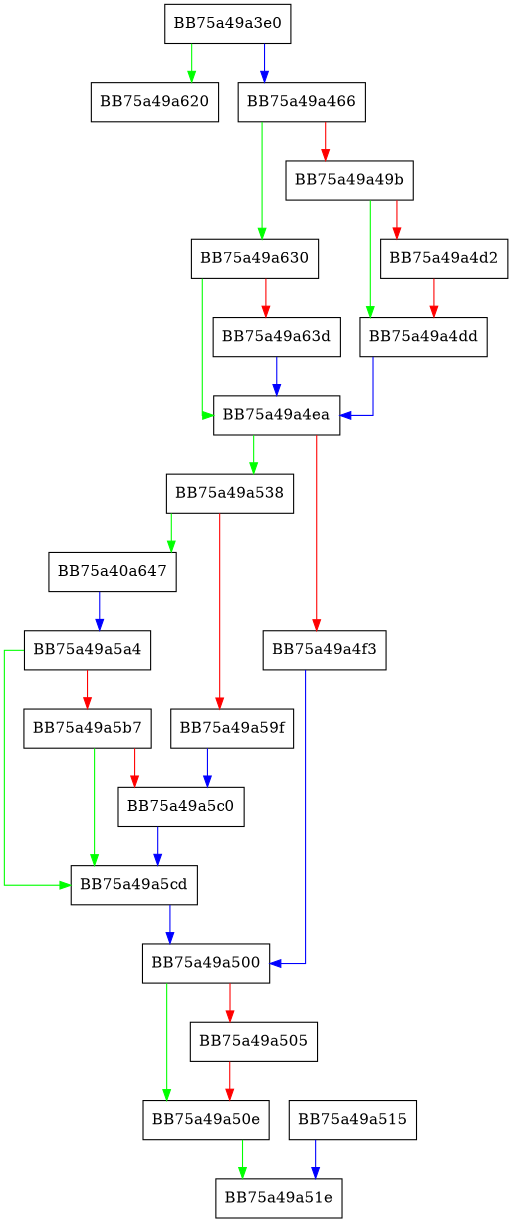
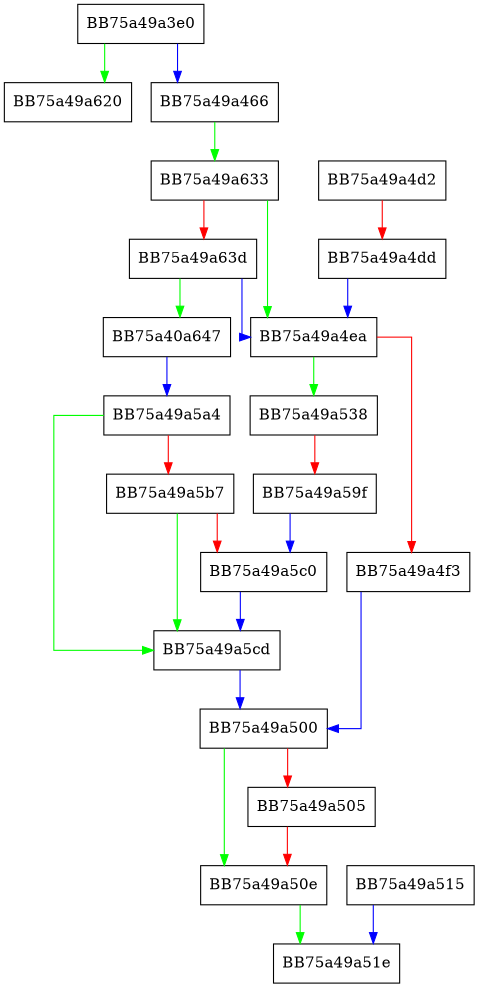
(350, 181) -> none
(255, 259) -> (215, 181)
(171, 527) -> (180, 292)
